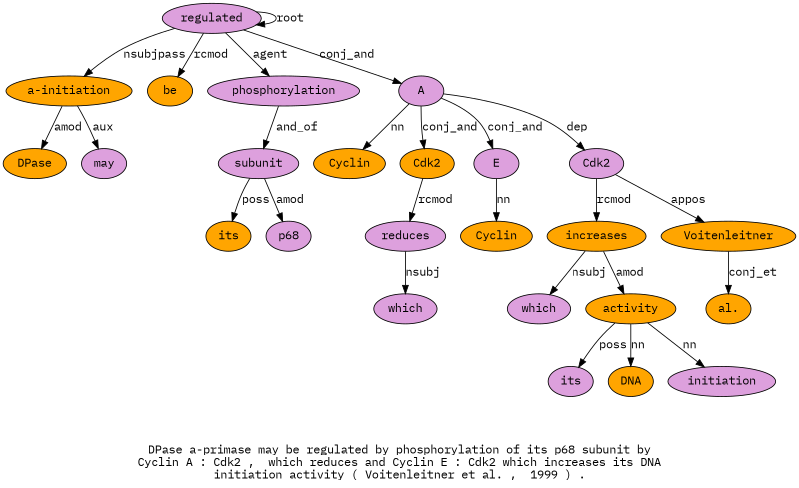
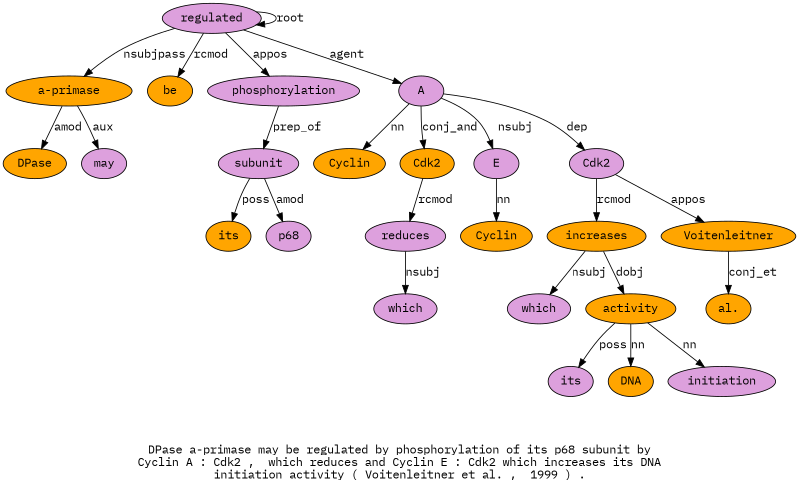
(270, 55) -> (270, 55)
(347, 55) -> (347, 55)
(69, 91) -> (69, 91)
(297, 127) -> (297, 127)
(515, 127) -> (515, 127)
(630, 273) -> (630, 273)
